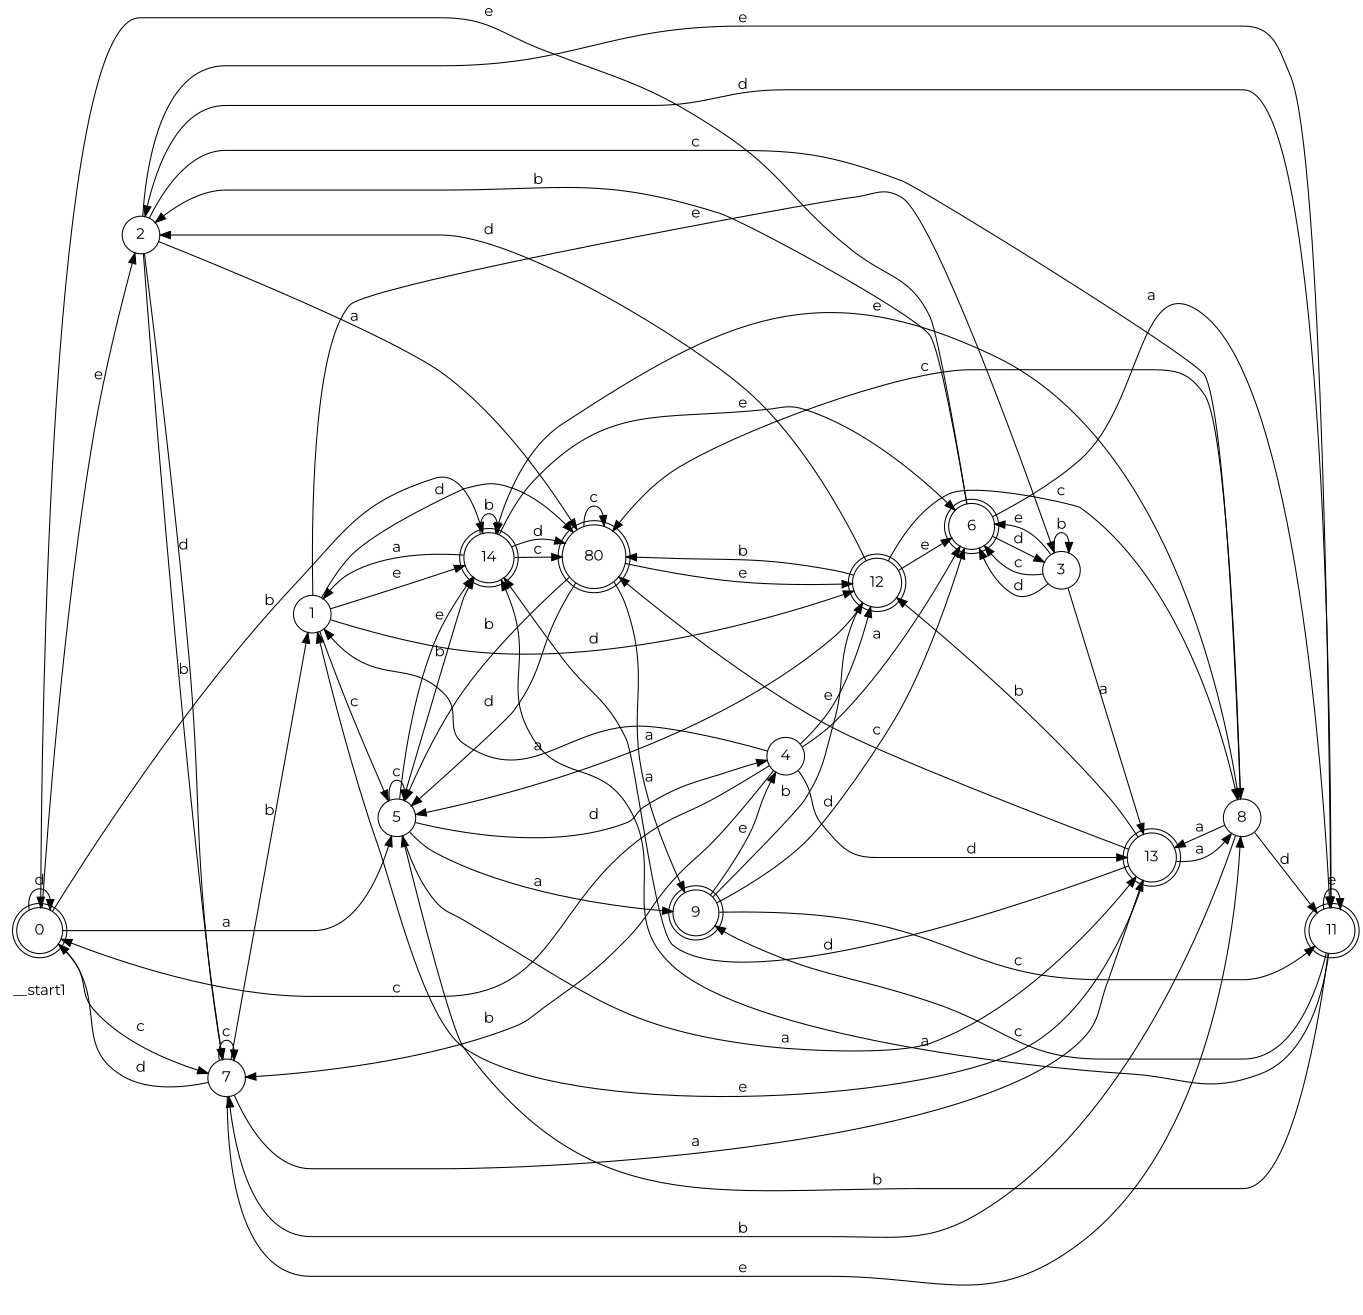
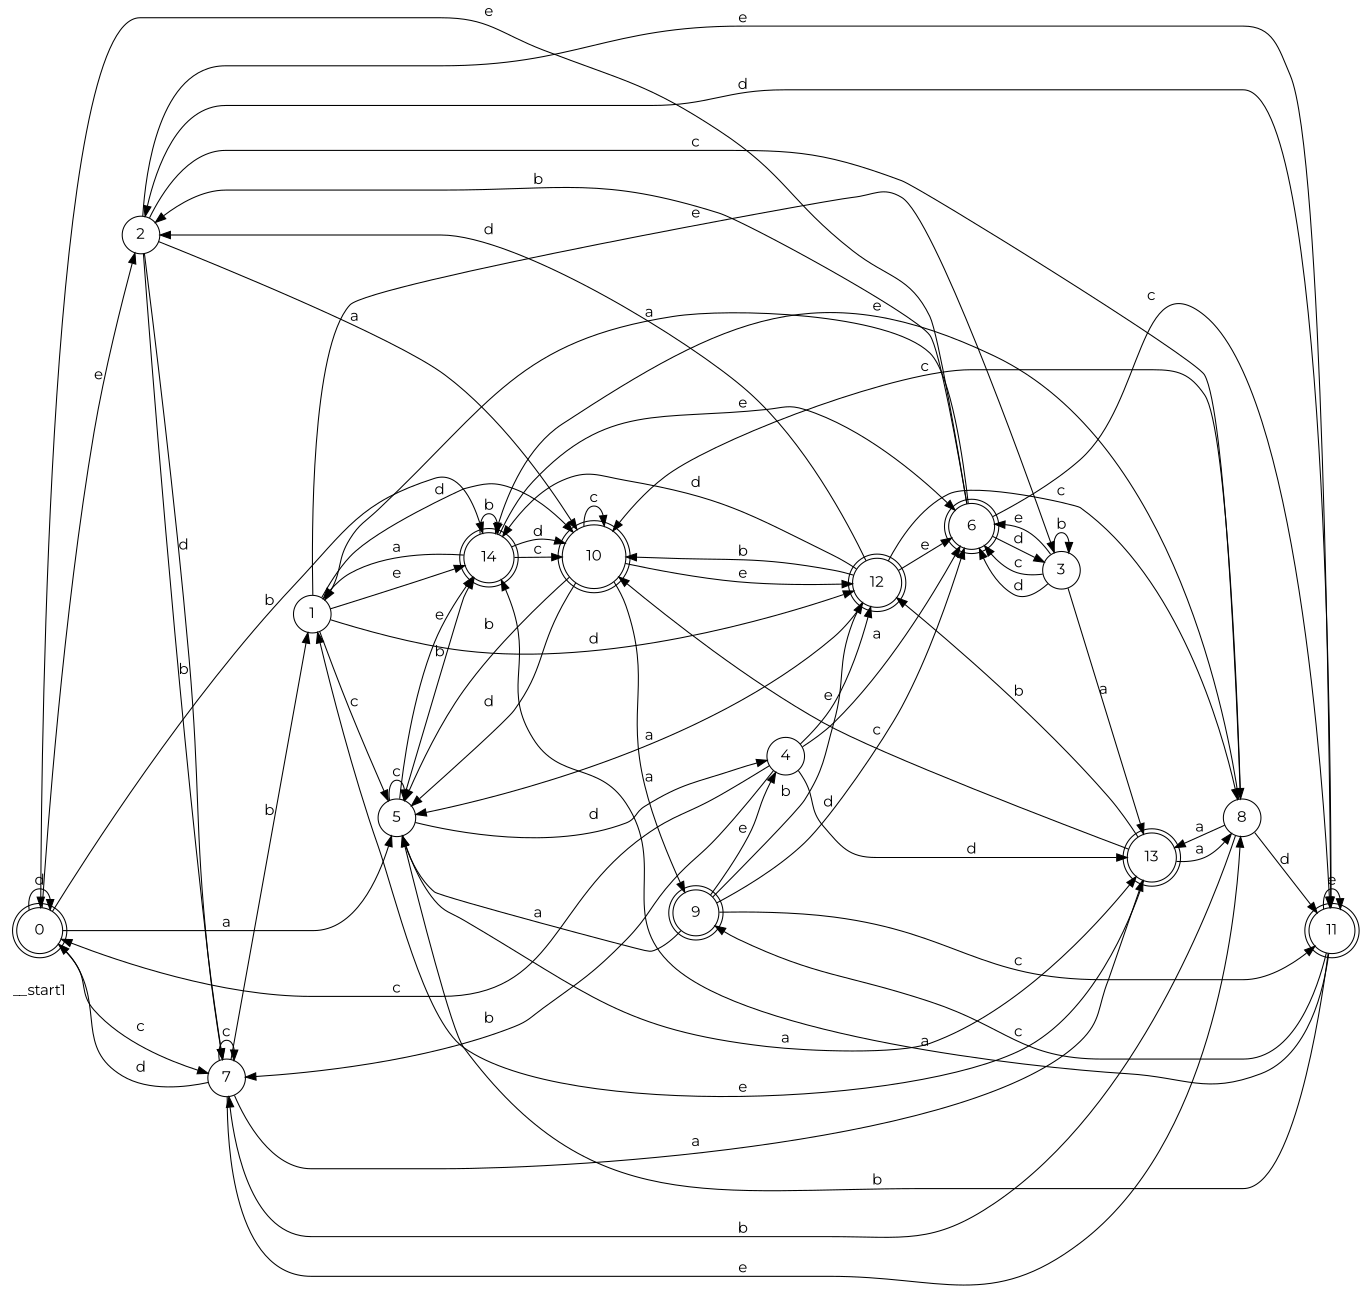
(1152, 296) -> (1152, 296)
(594, 557) -> (594, 557)
(525, 758) -> (676, 316)
(530, 888) -> (534, 921)
(704, 958) -> (680, 492)
